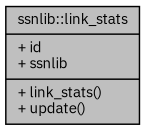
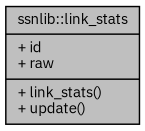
(43, 64) -> (36, 64)
